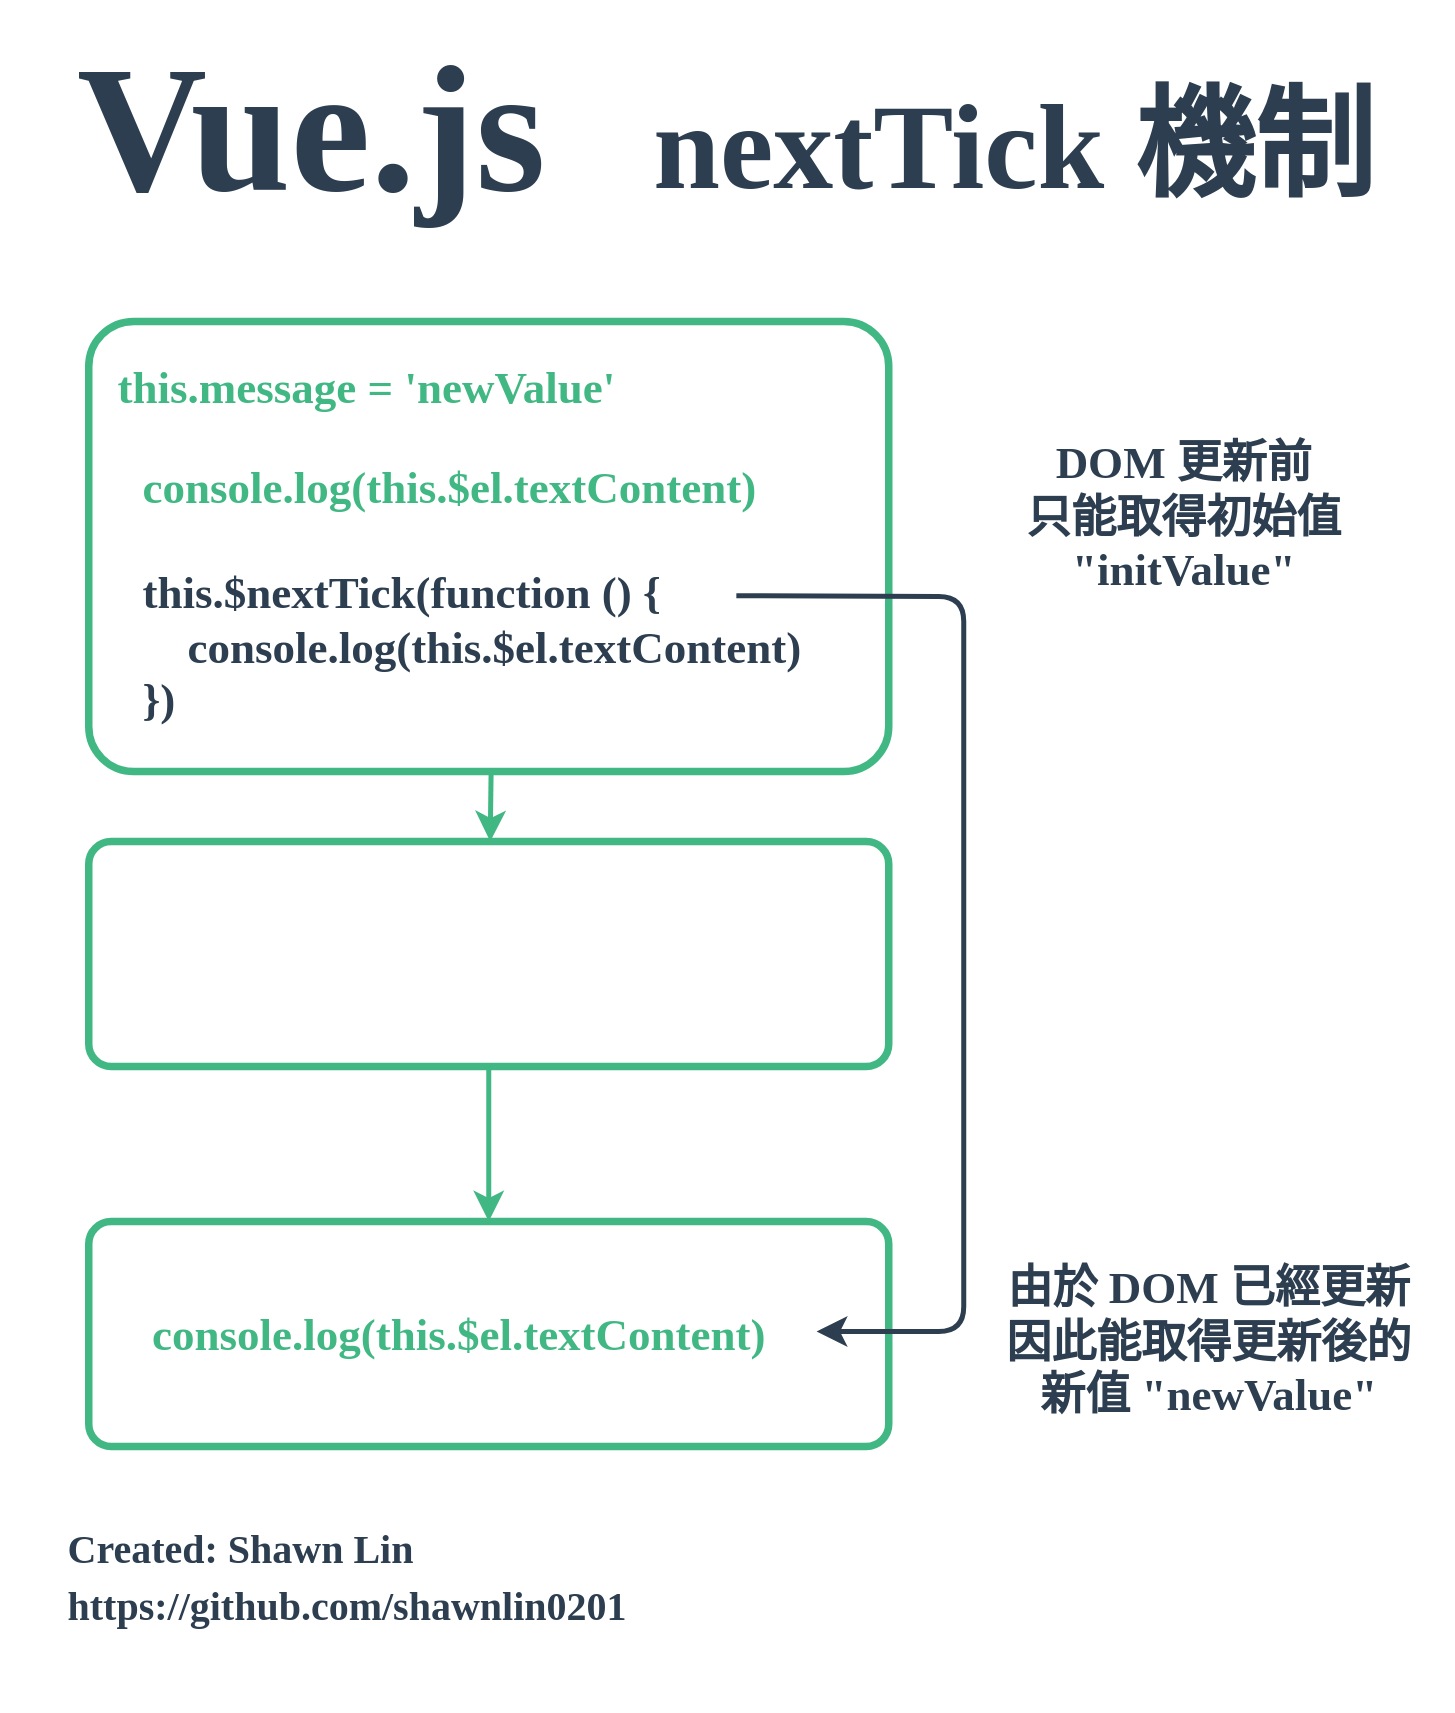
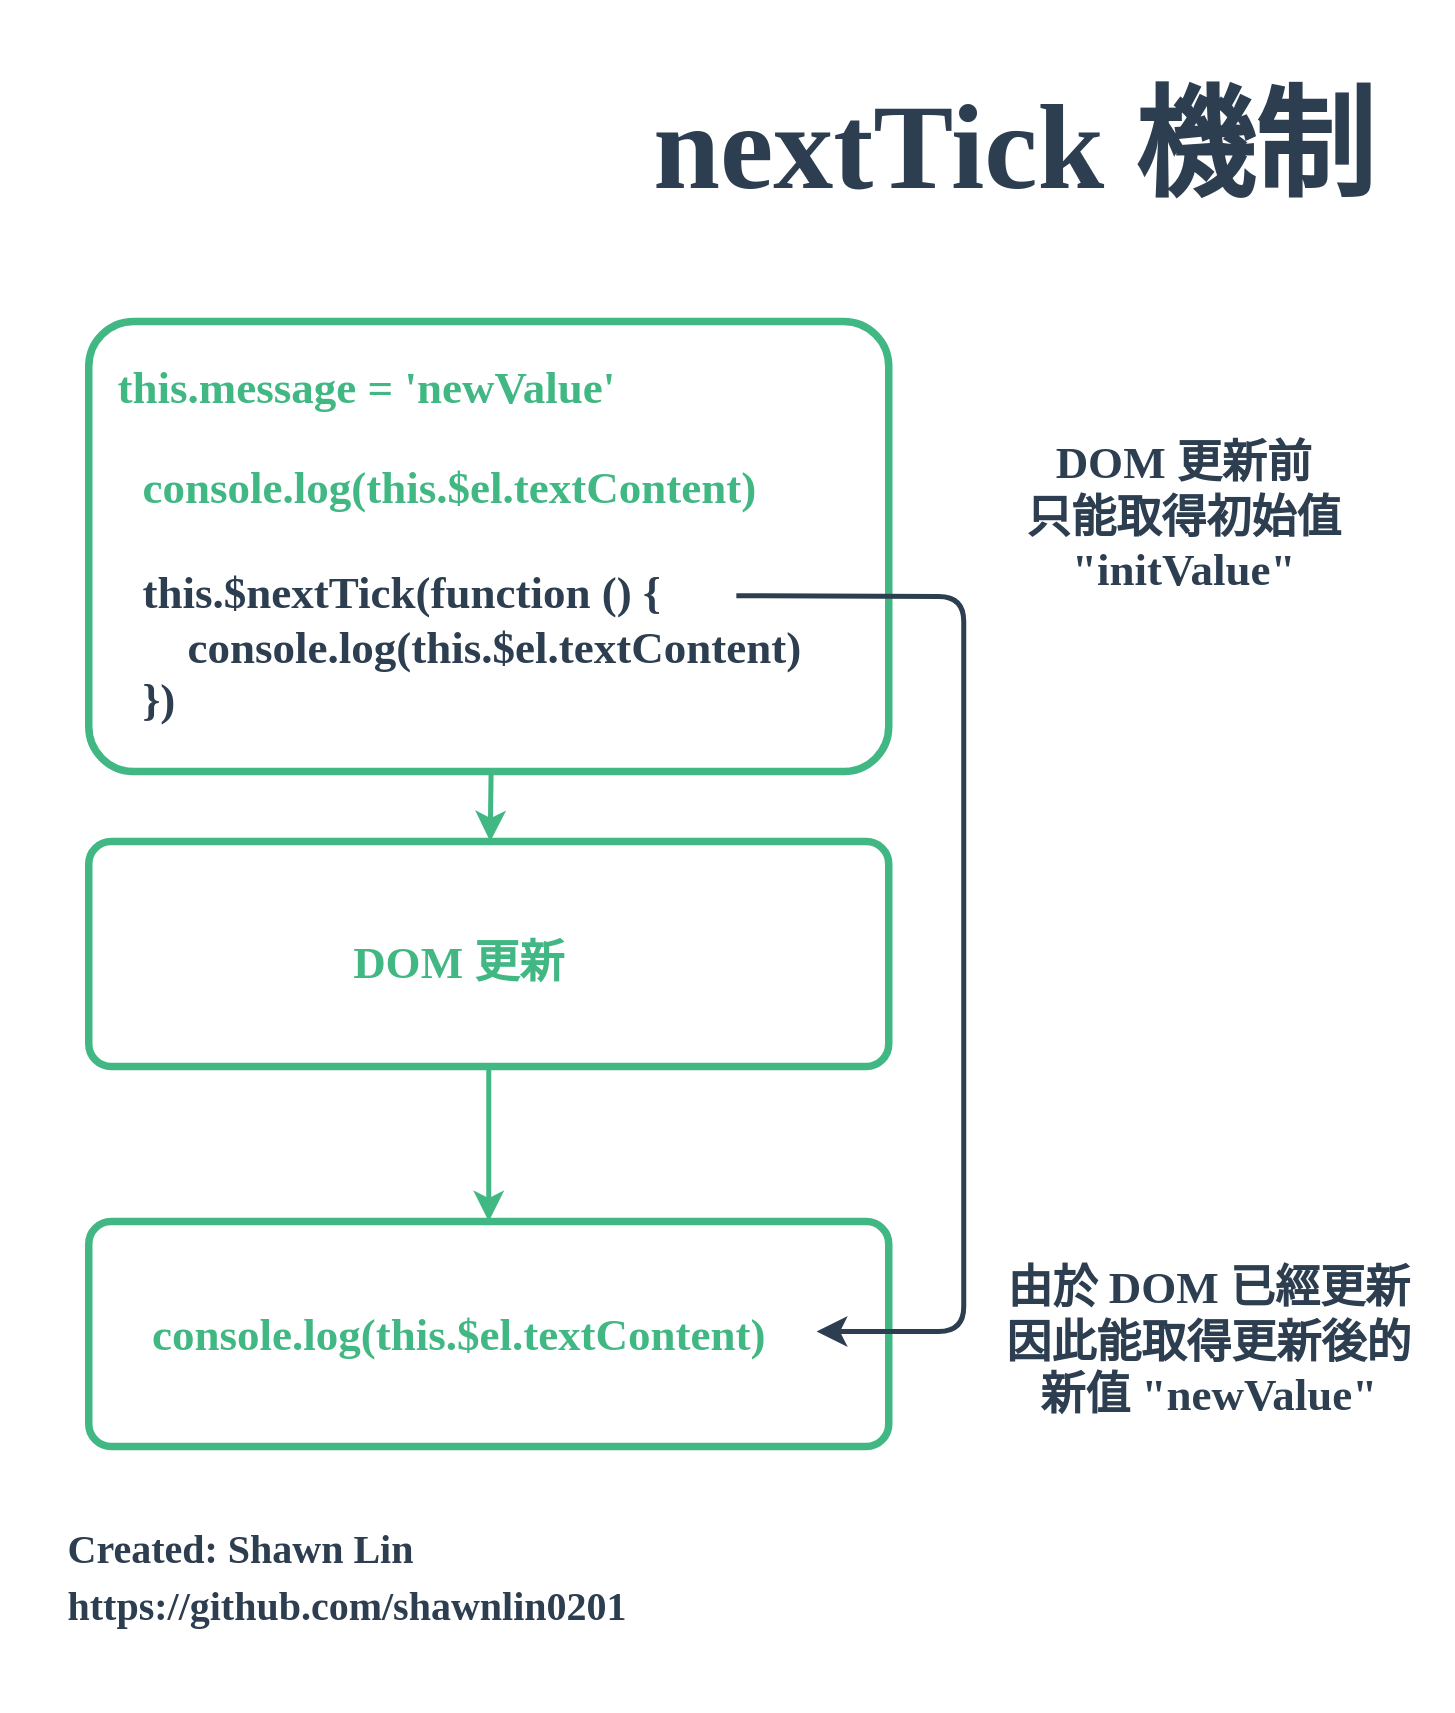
(311, 130) -> none
none -> (459, 961)
